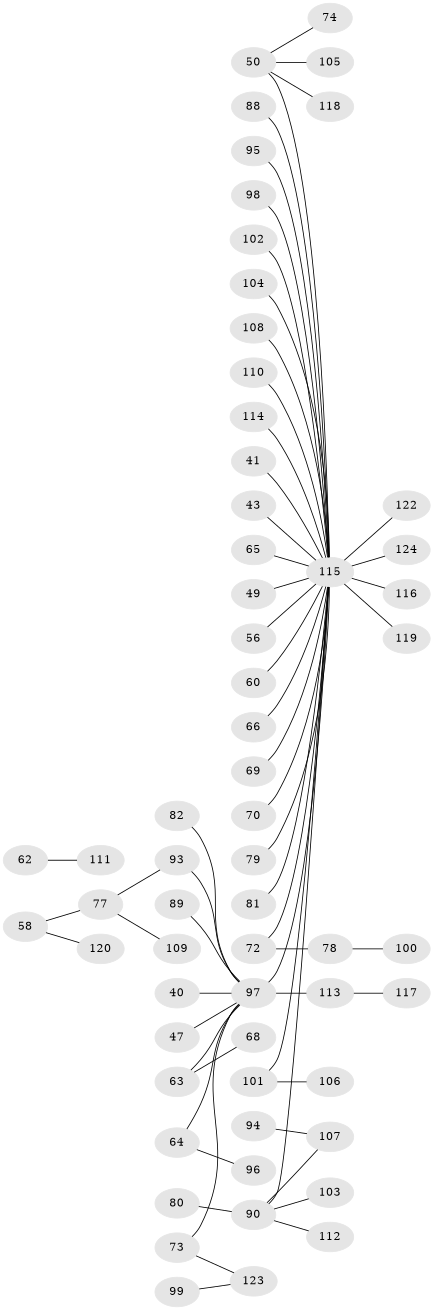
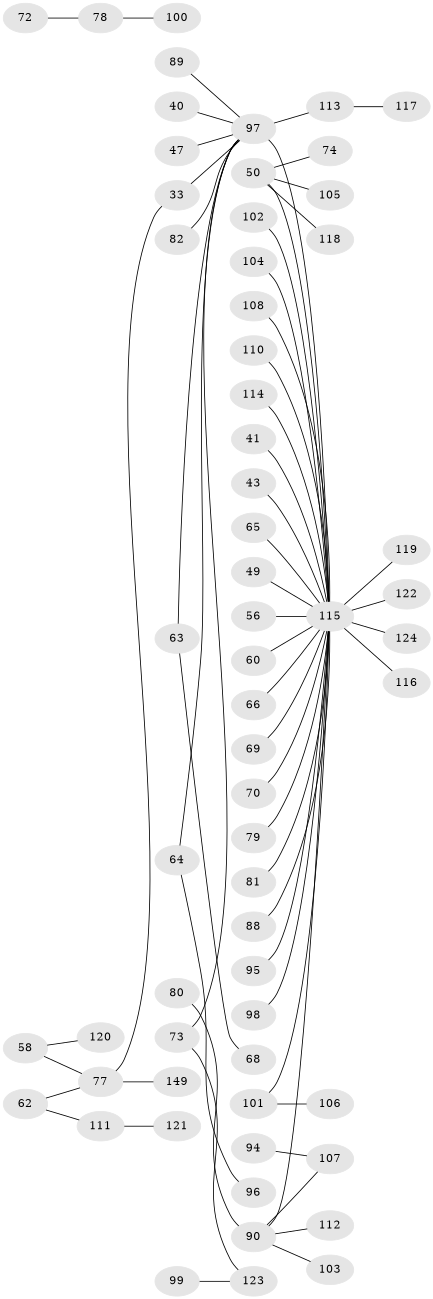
(306, 810) -> none
(177, 860) -> (177, 195)
(177, 949) -> (177, 1082)
none -> (63, 1093)
none -> (177, 1126)
